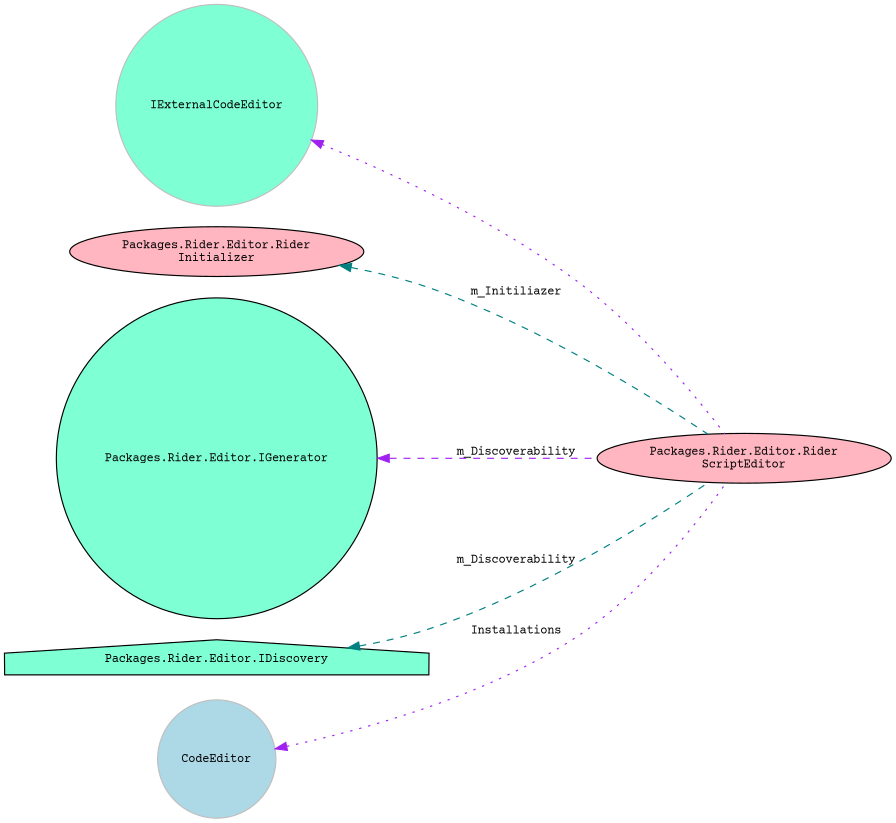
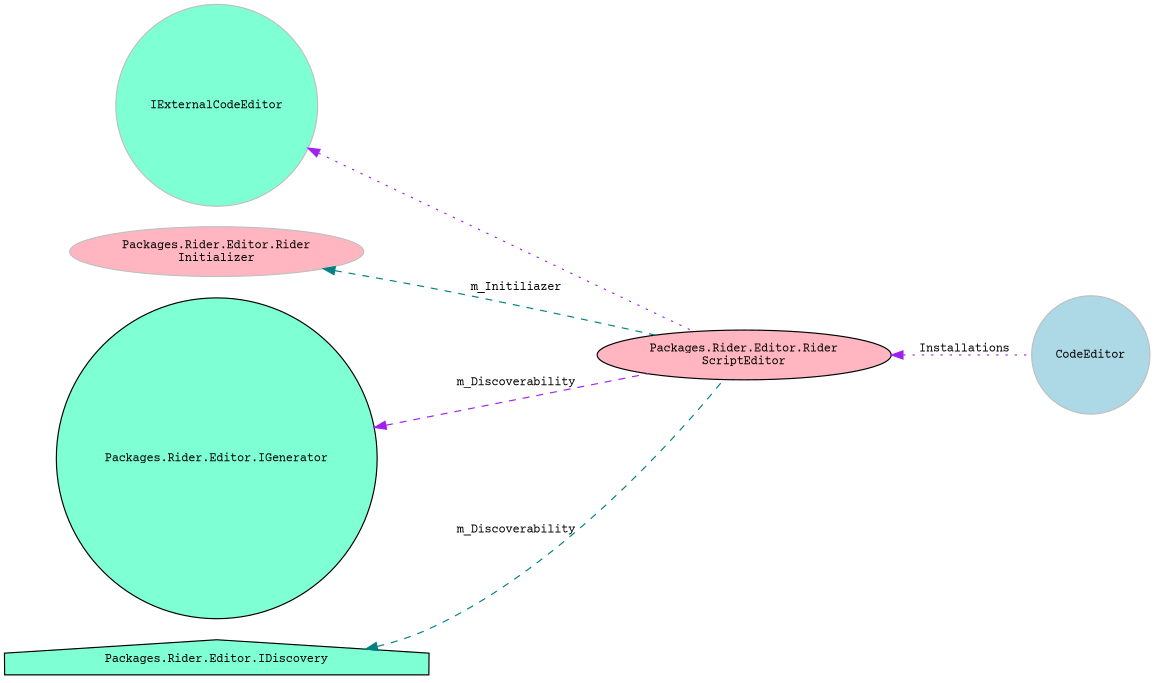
(217, 252) -> (217, 252)
(535, 661) -> (967, 355)
